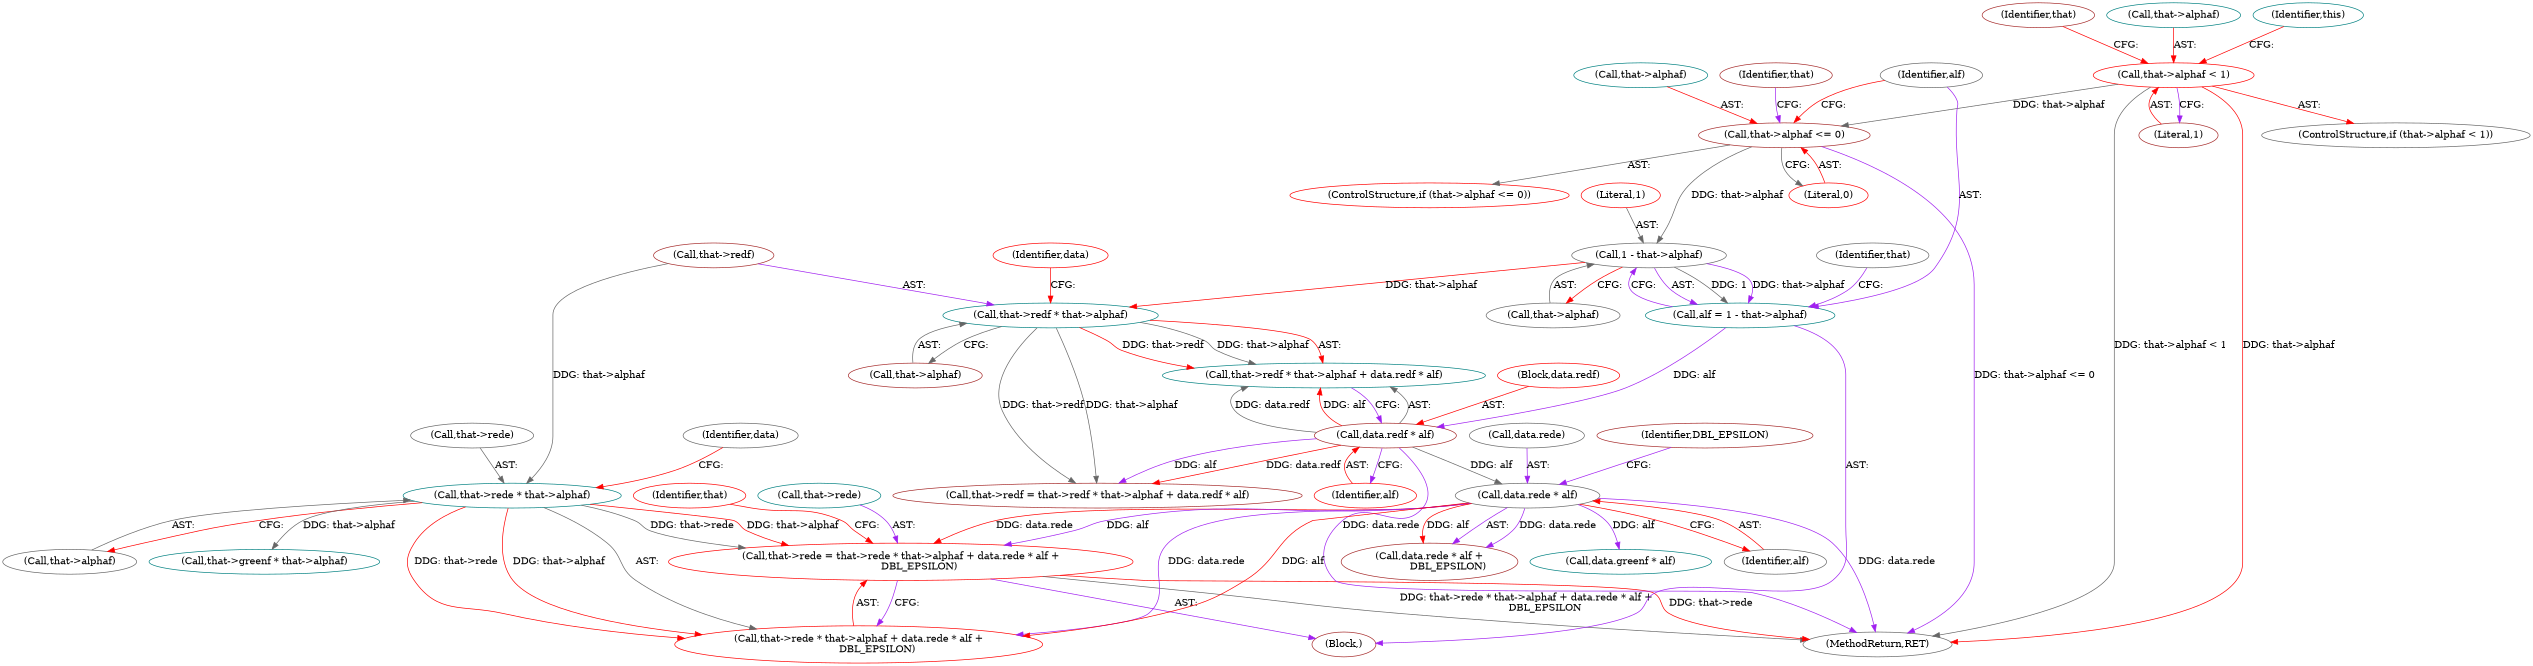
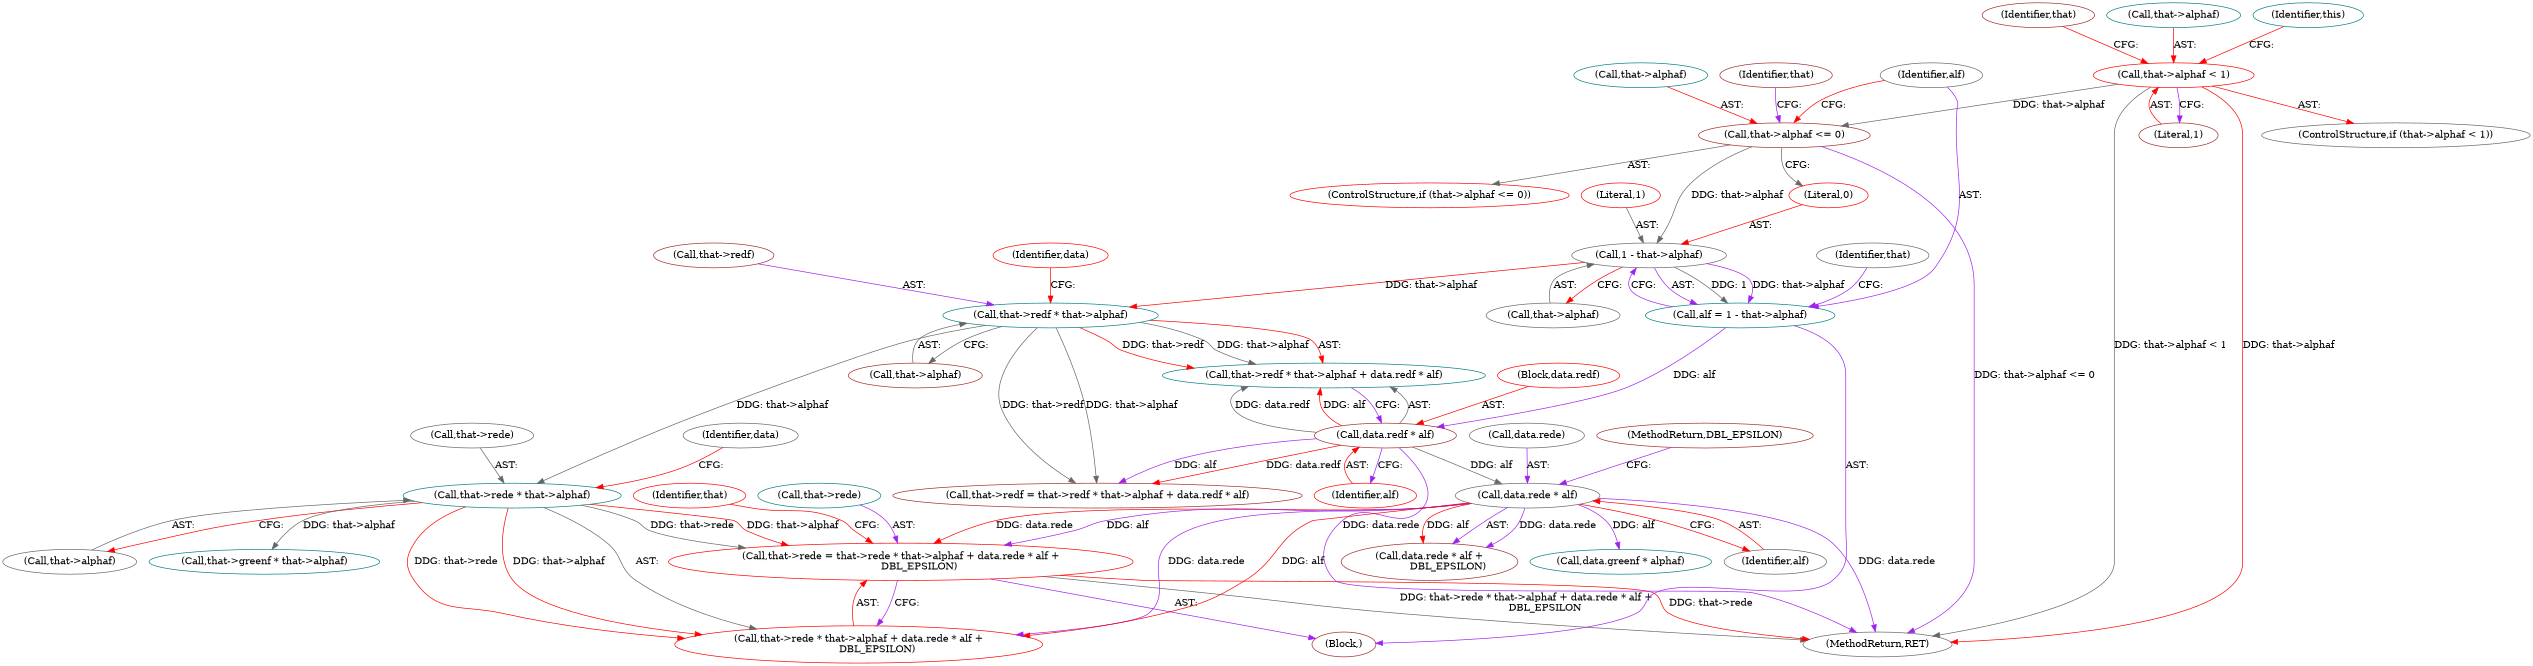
(1817, 166) -> (1745, 223)
(553, 334) -> (761, 391)
(1705, 436) -> (1705, 436)
(1621, 562) -> (1621, 562)
